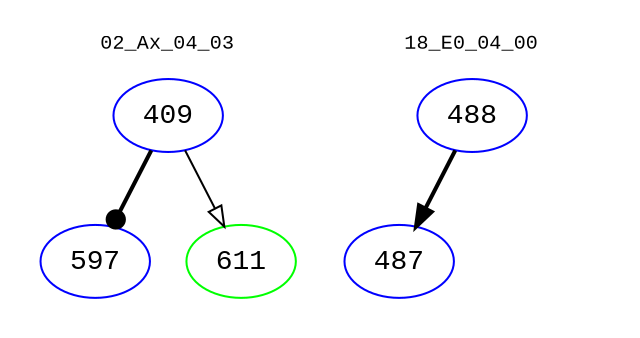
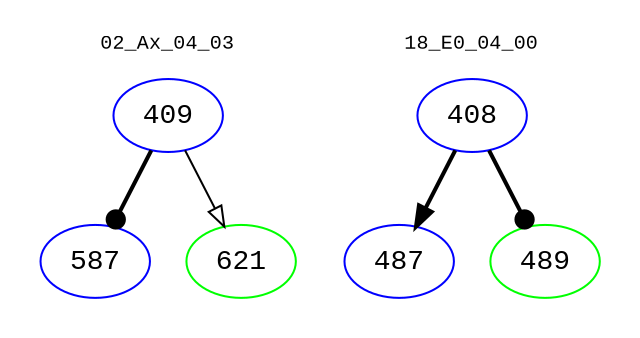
(472, 116) -> (472, 116)
(95, 261) -> (95, 261)
(241, 261) -> (241, 261)
none -> (545, 261)
